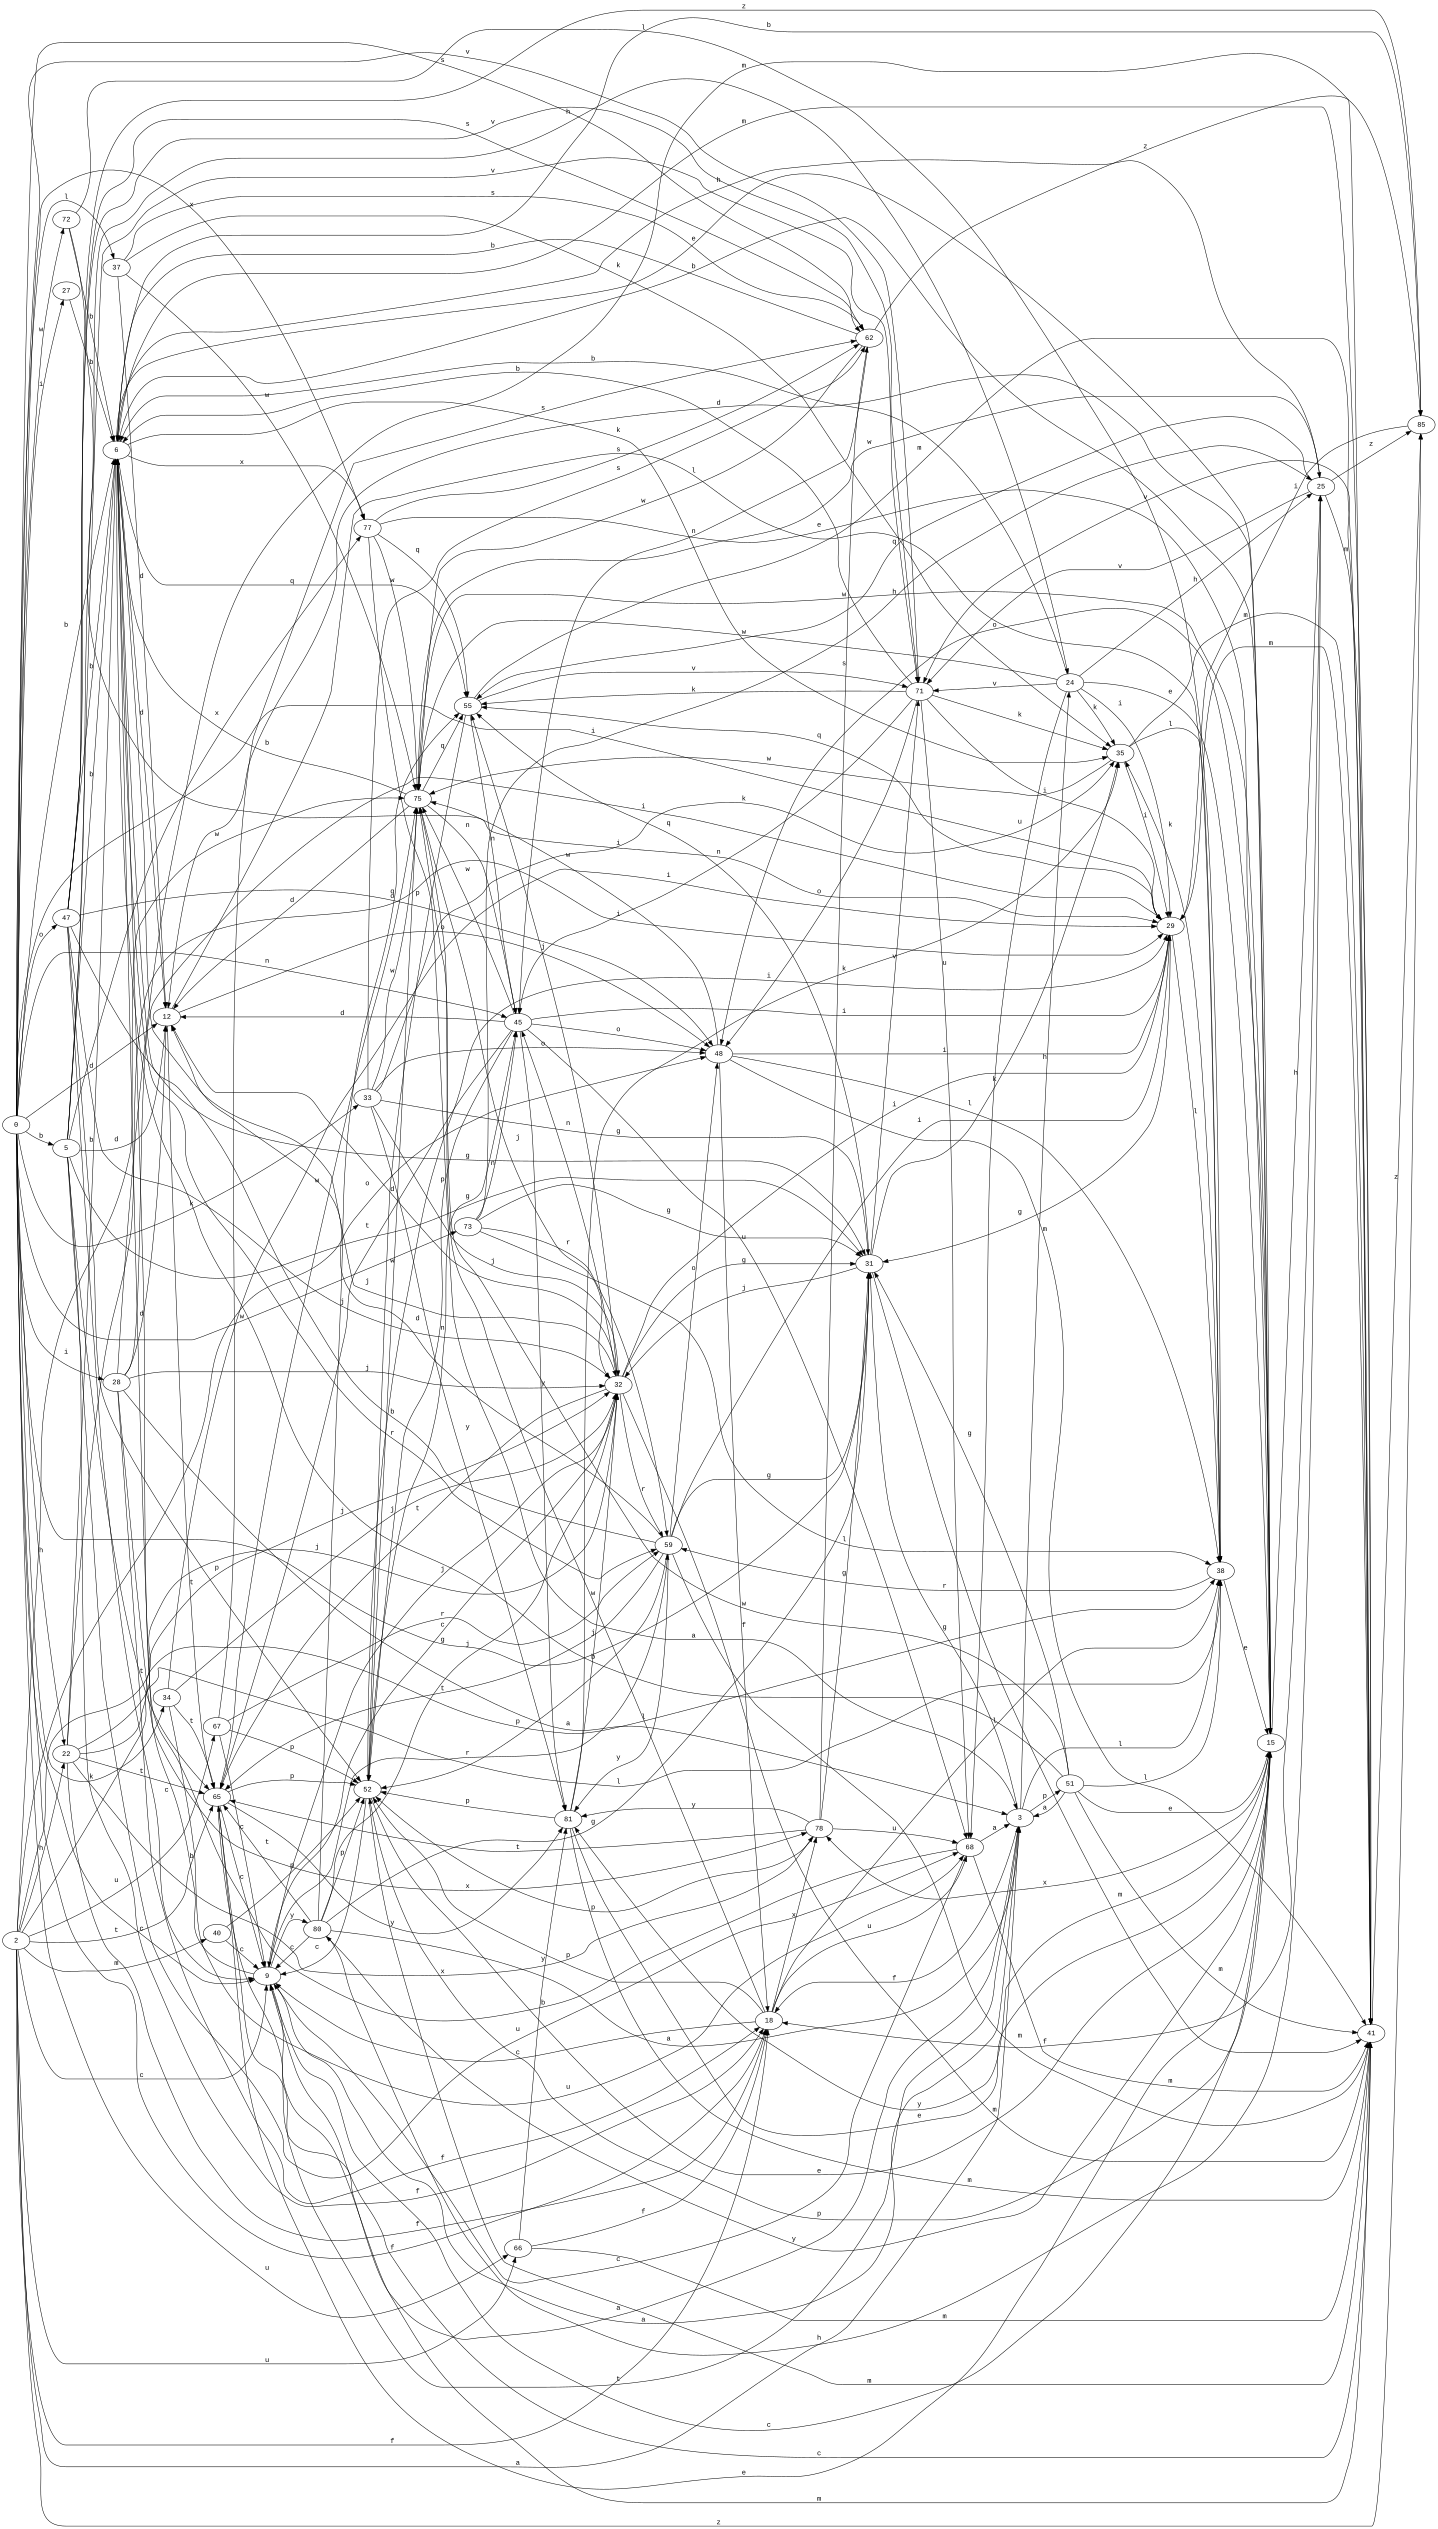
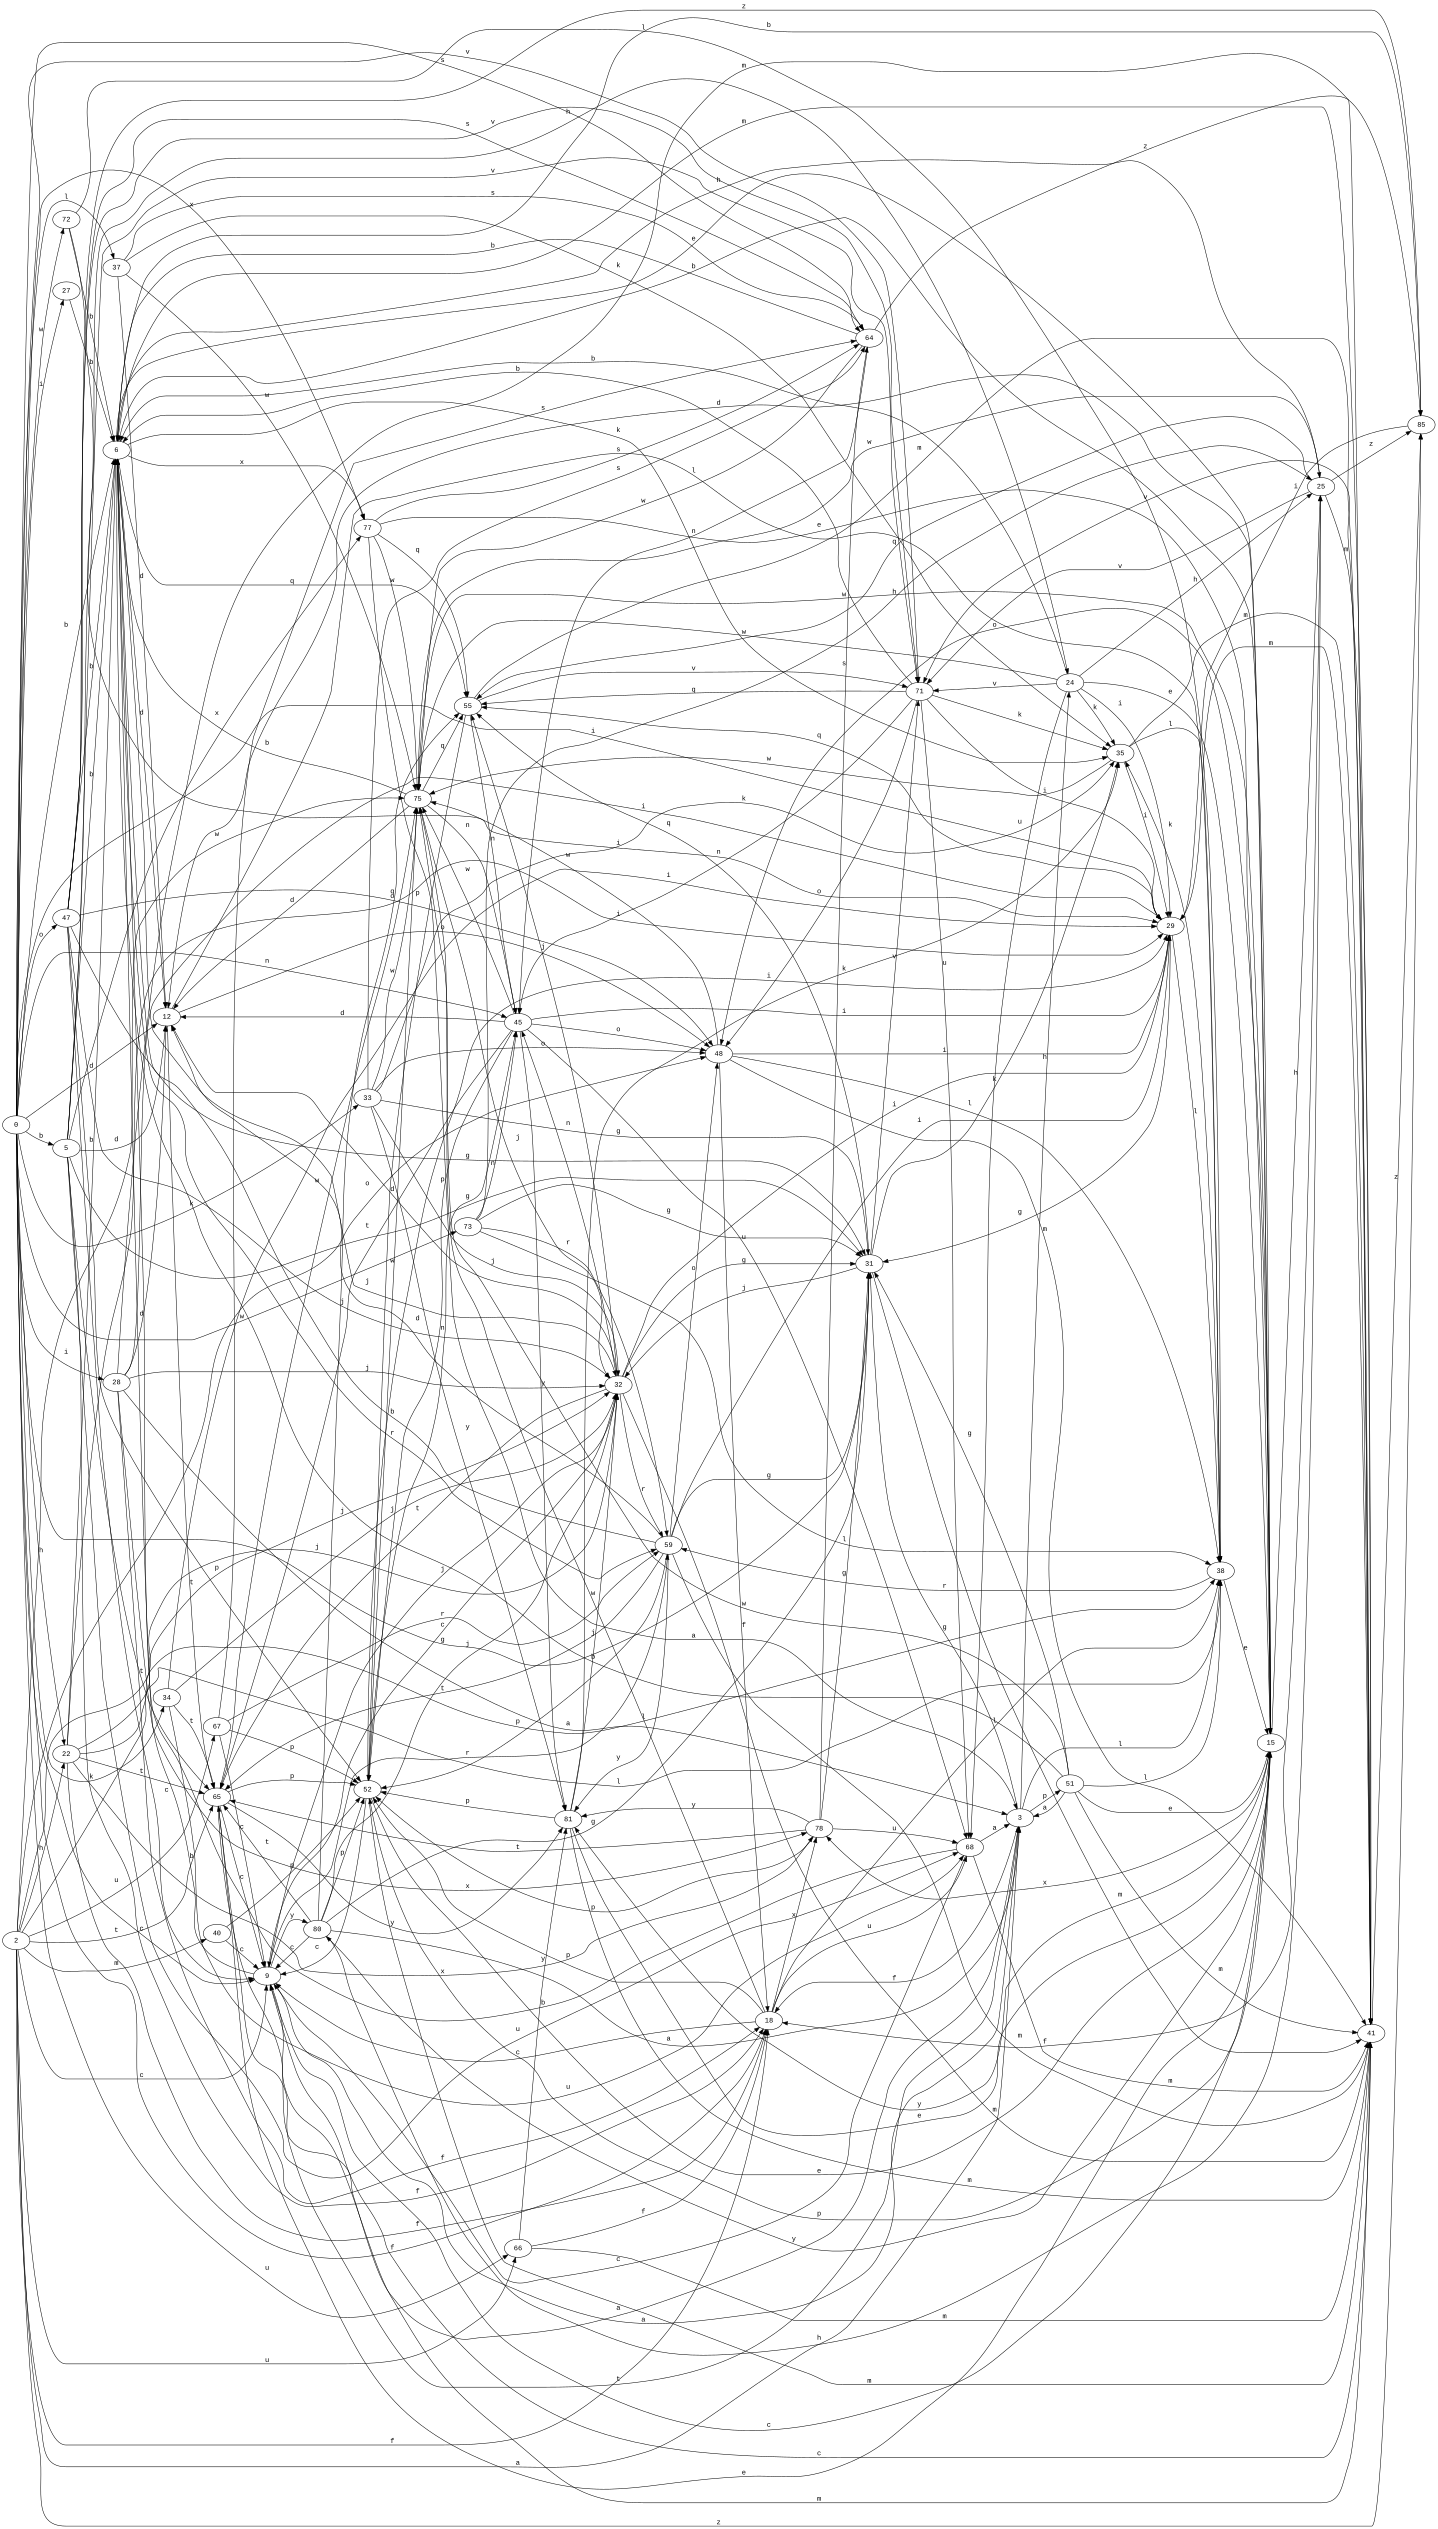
(869, 338) -> (869, 338)
(694, 690) -> (694, 690)
